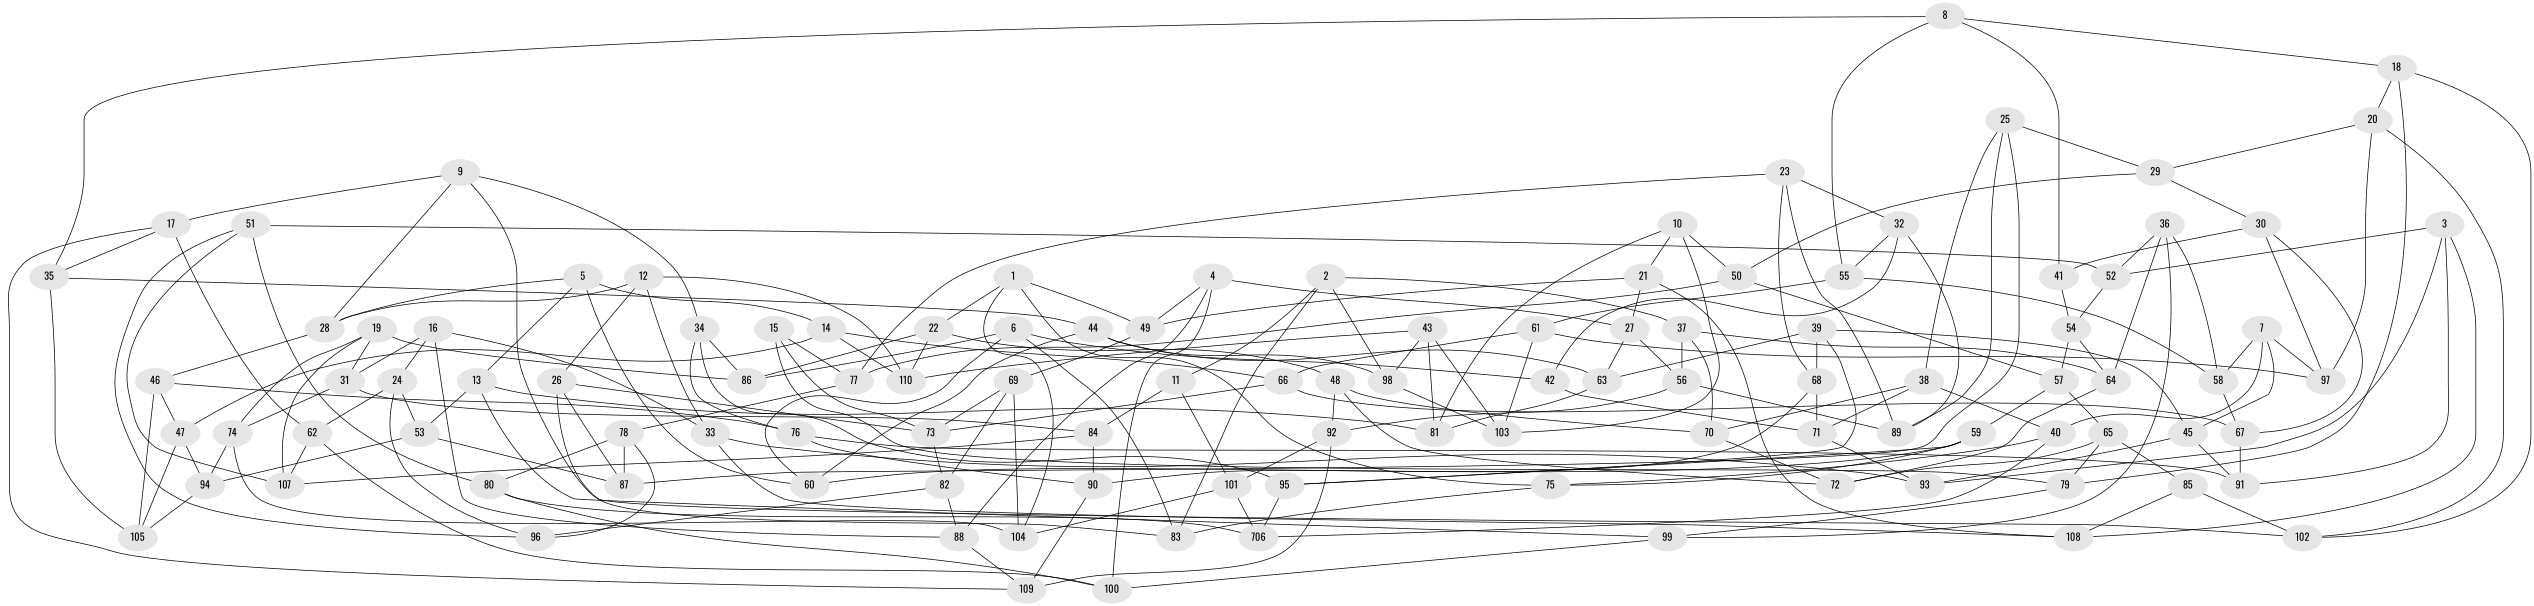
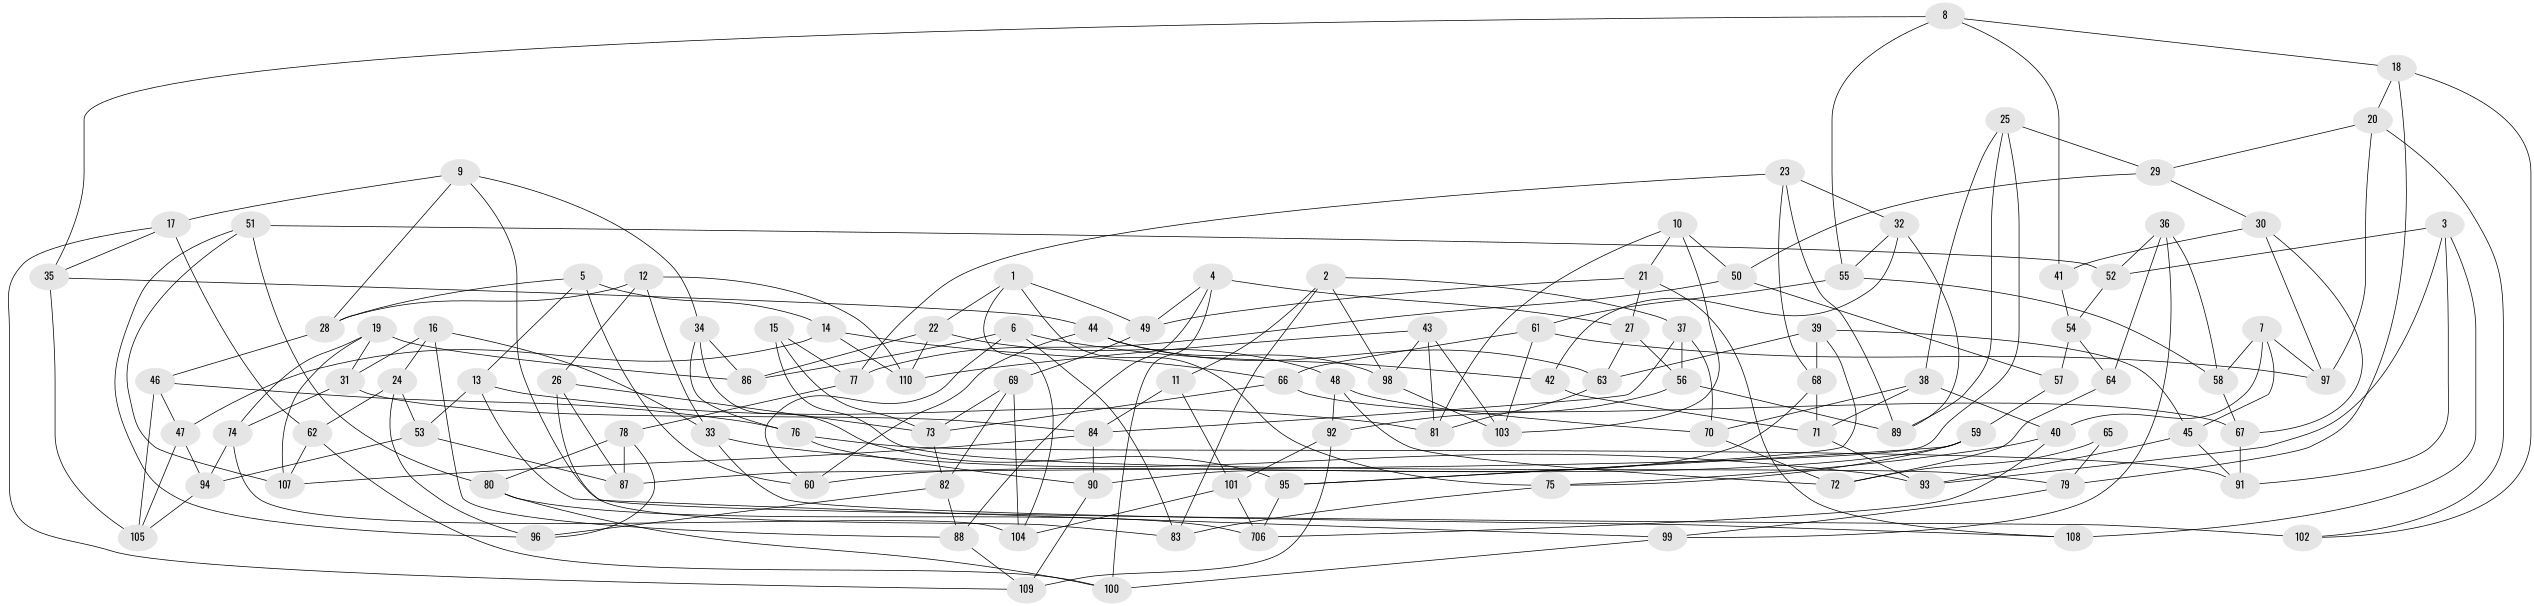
(1900, 347) -> (1406, 413)
(2087, 411) -> none
(2188, 486) -> none
